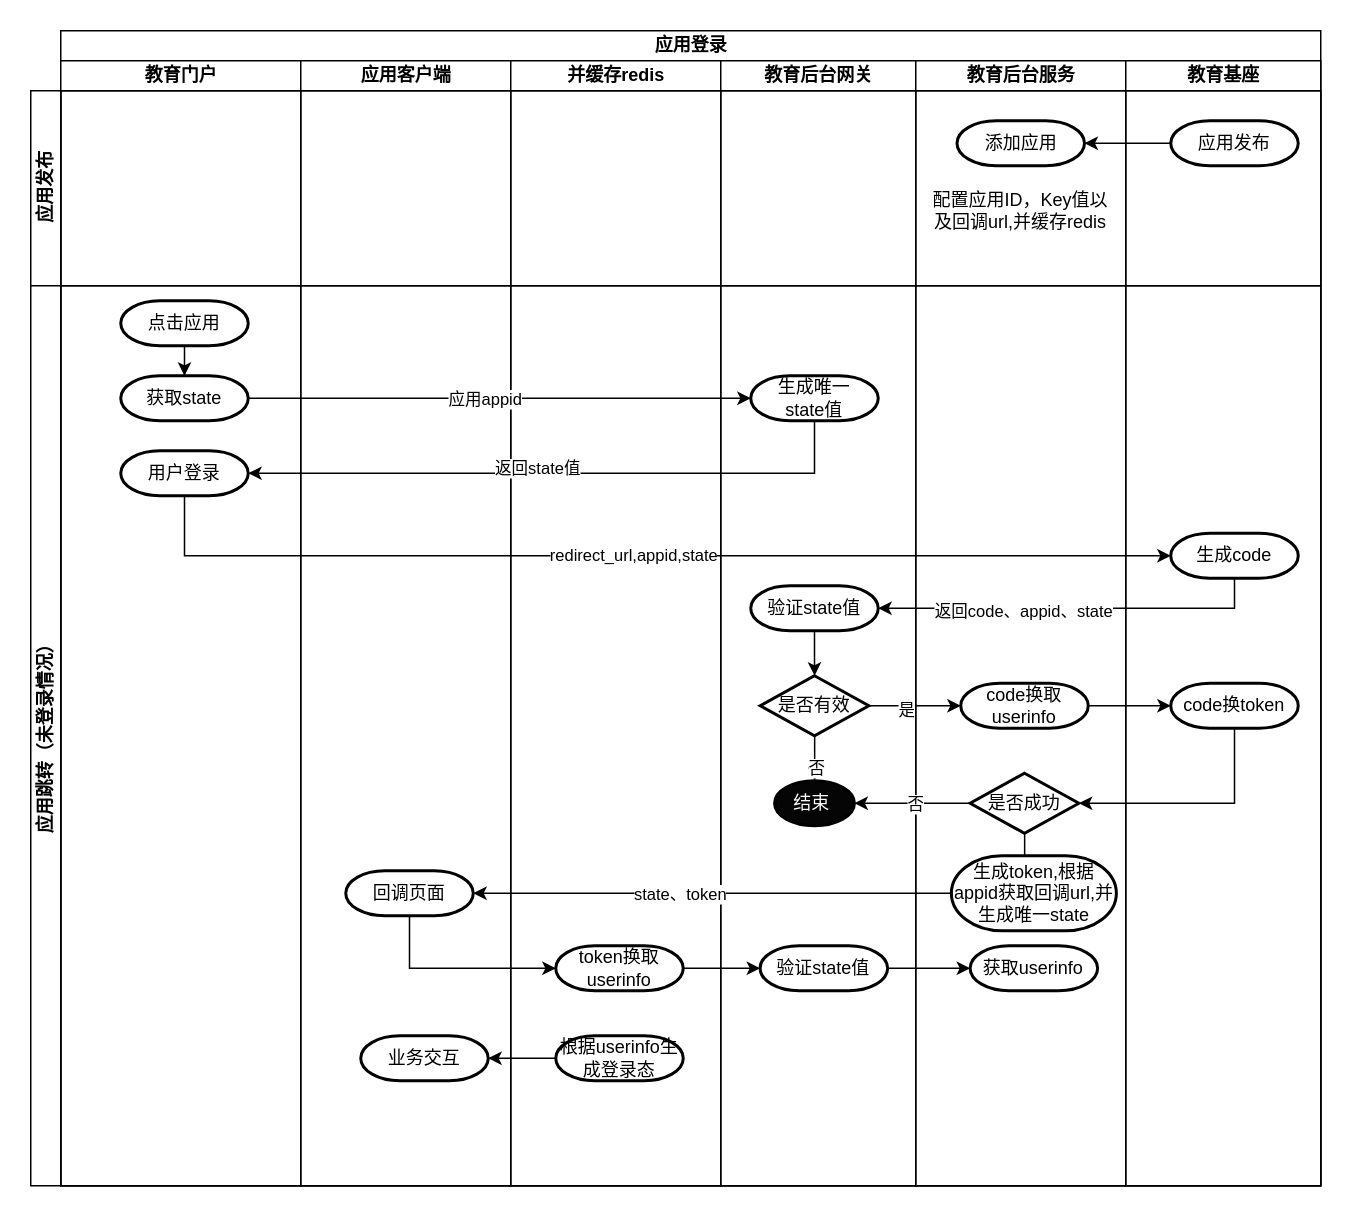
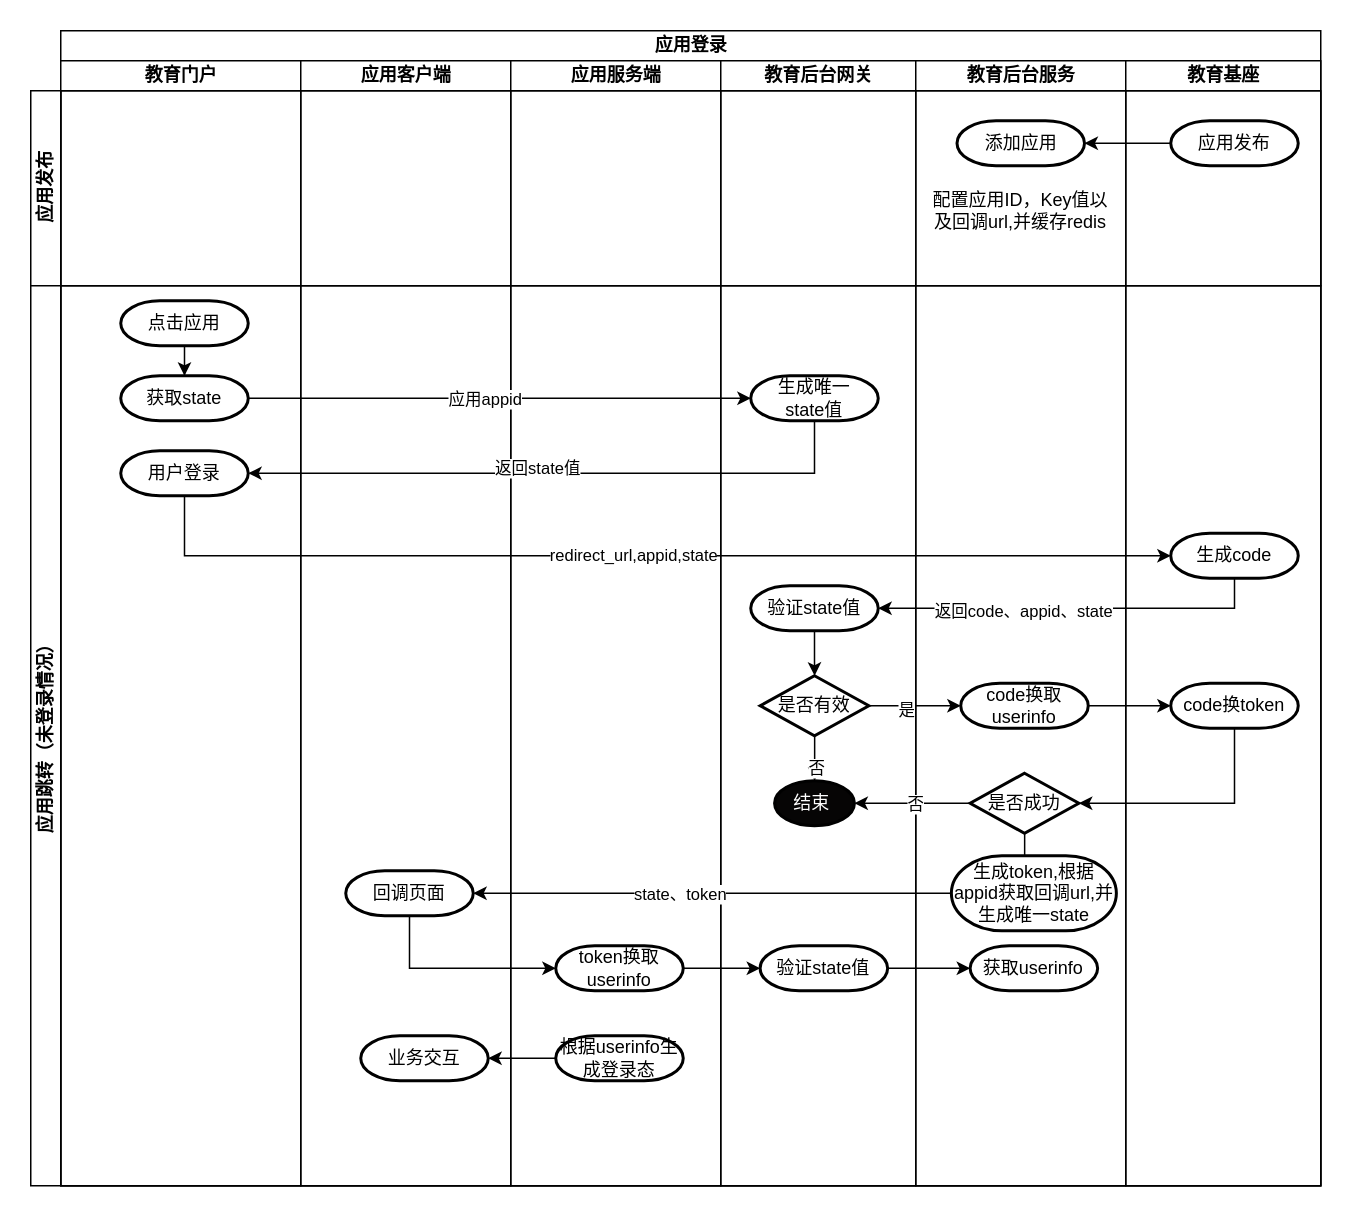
(617, 76) -> (617, 76)
